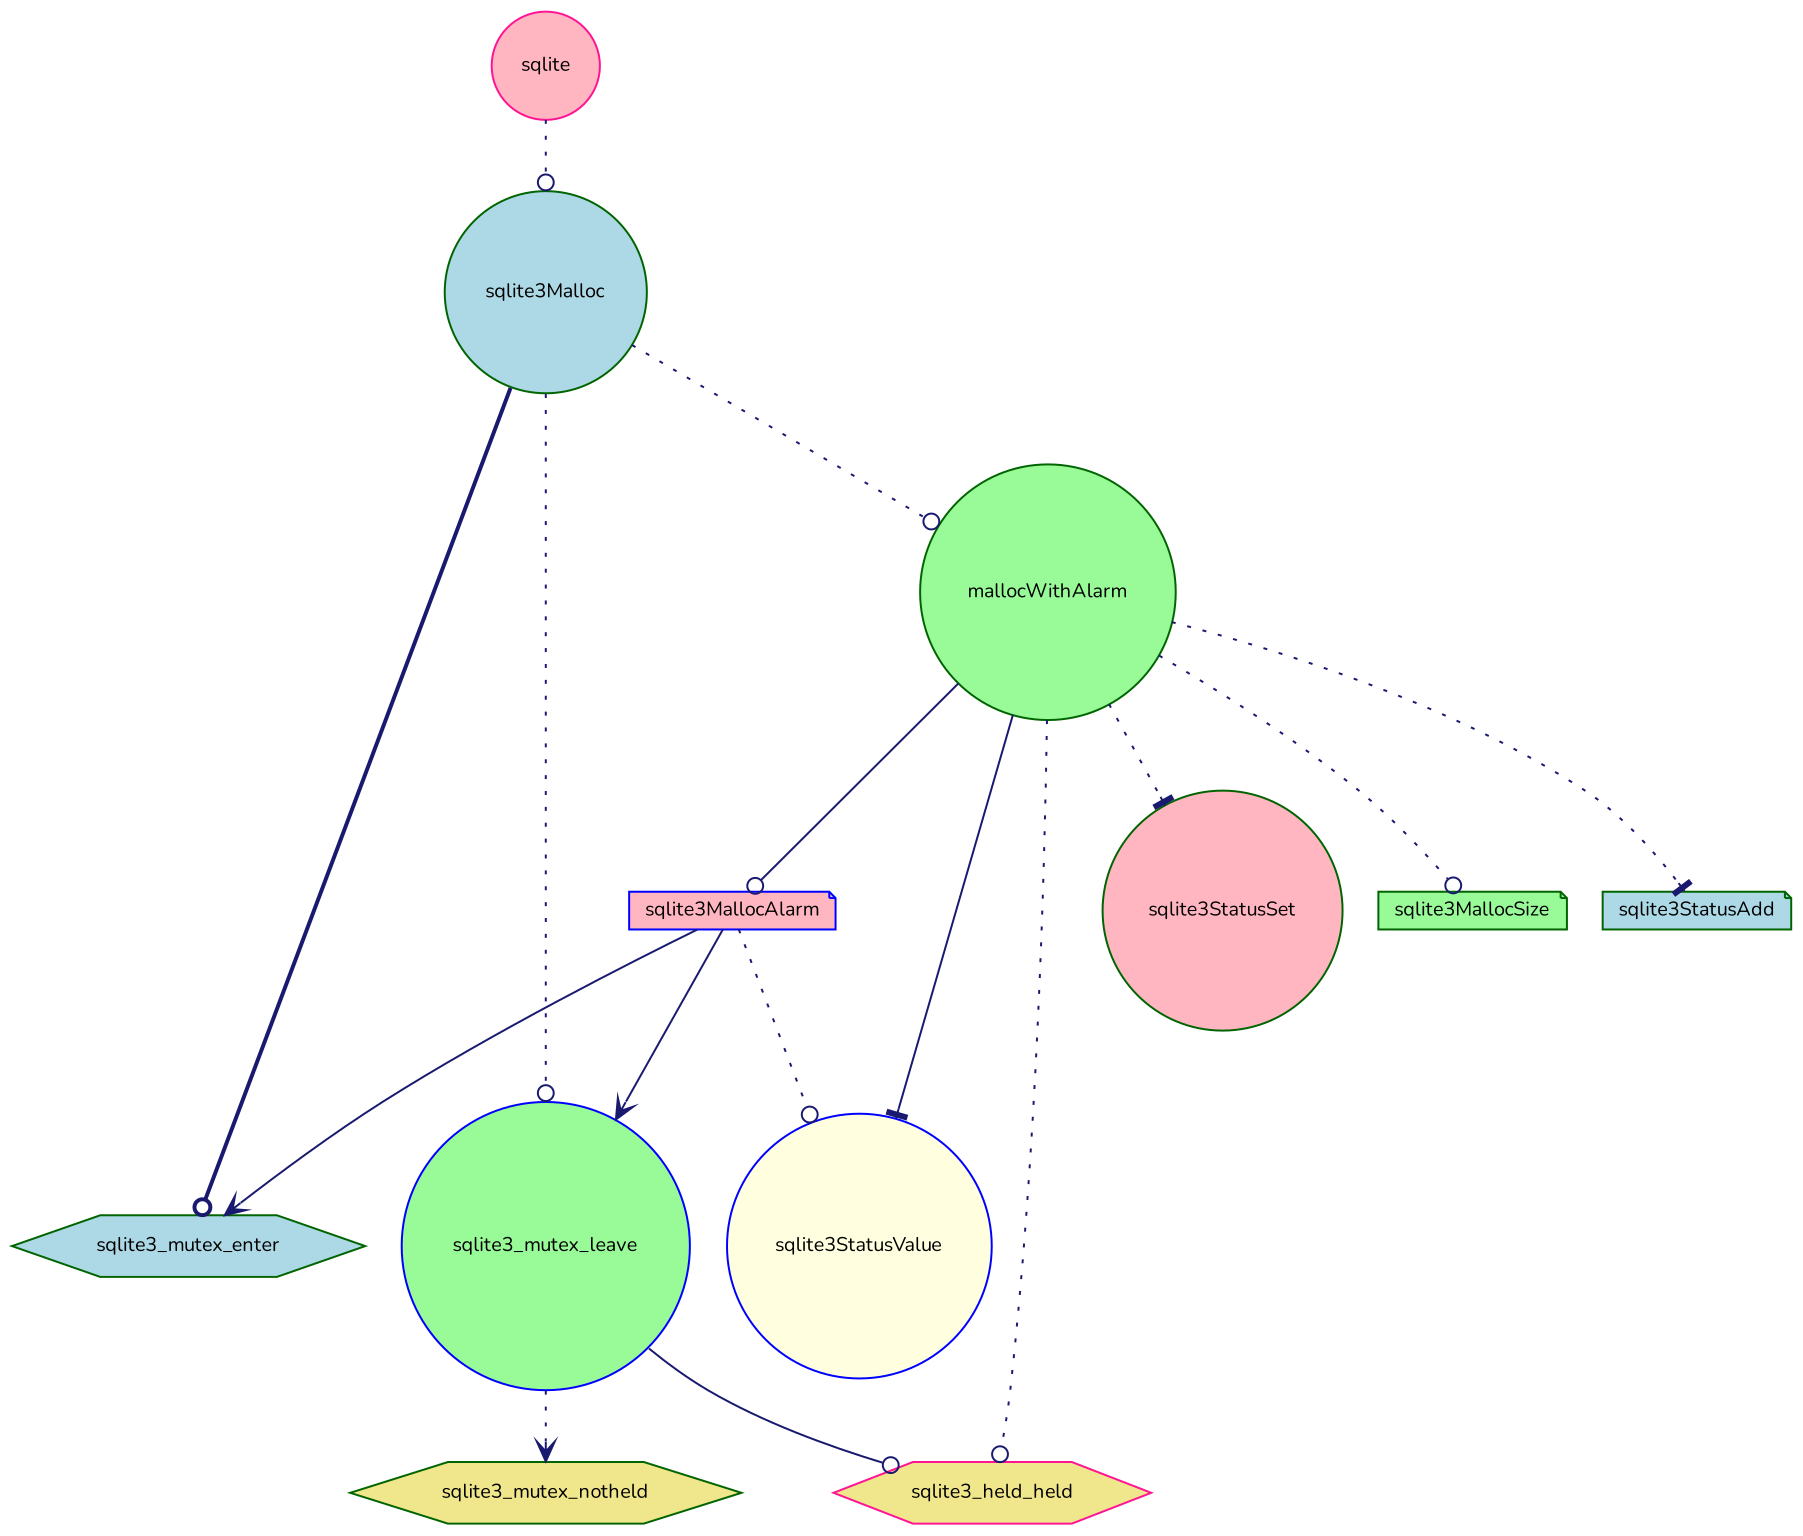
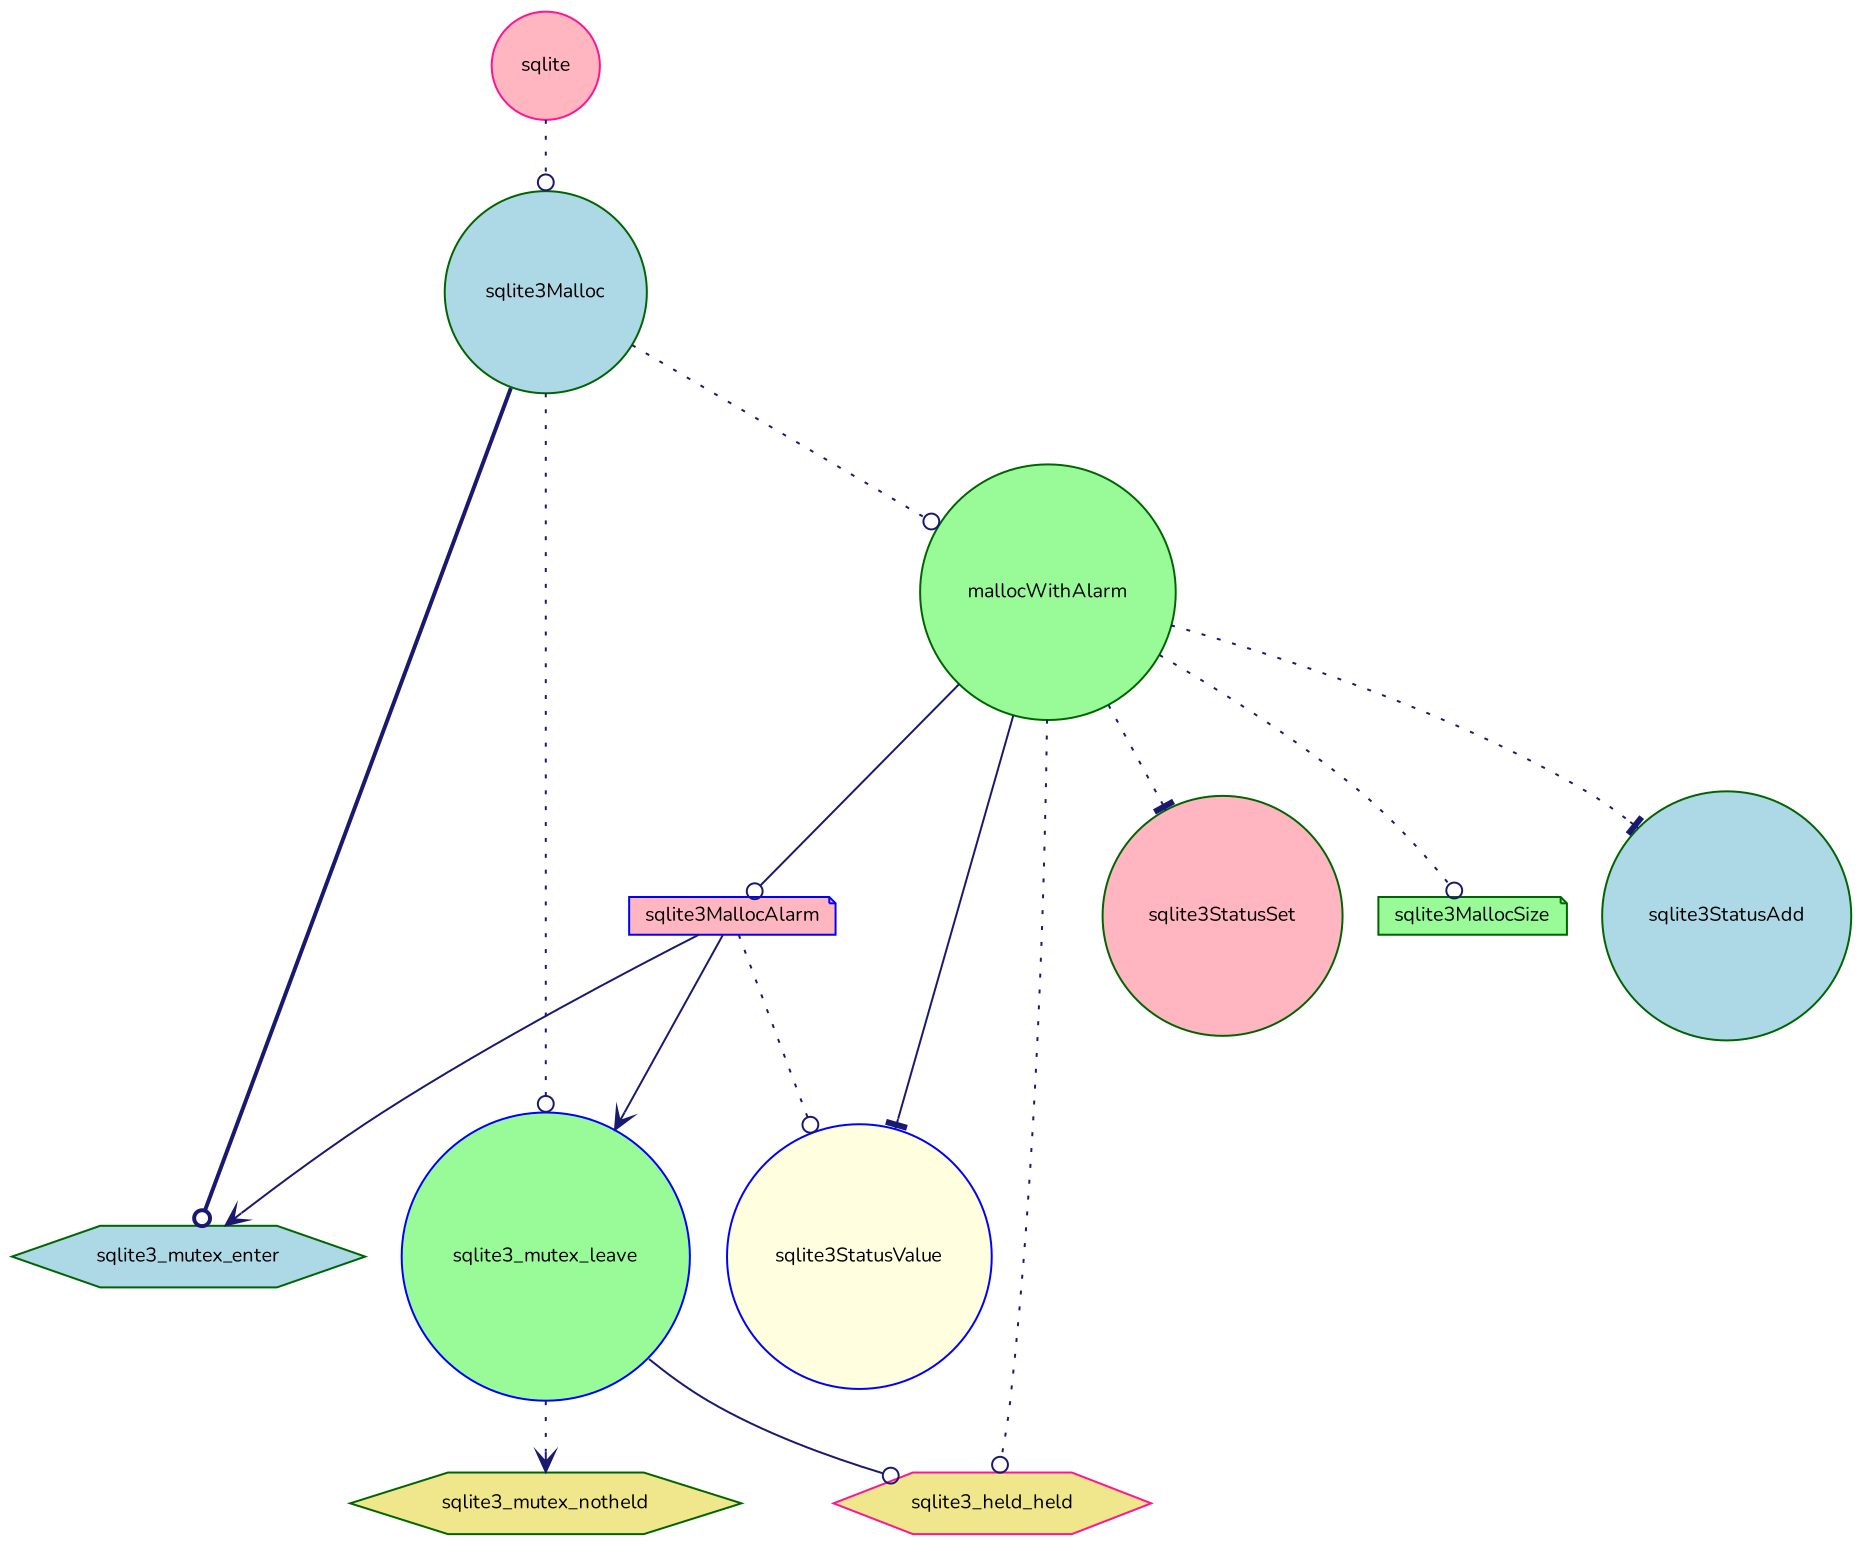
(1697, 911) -> (1727, 916)
